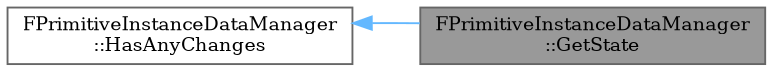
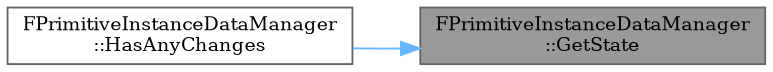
(396, 23) -> (377, 49)
